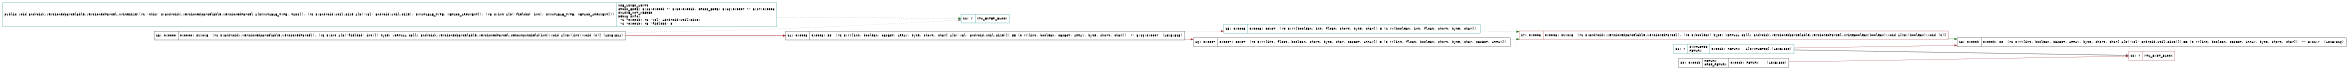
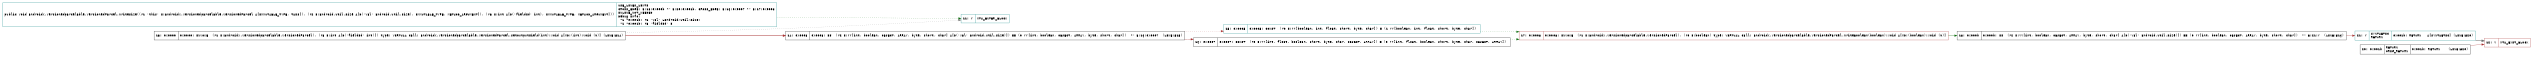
(1874, 47) -> (2349, 36)
